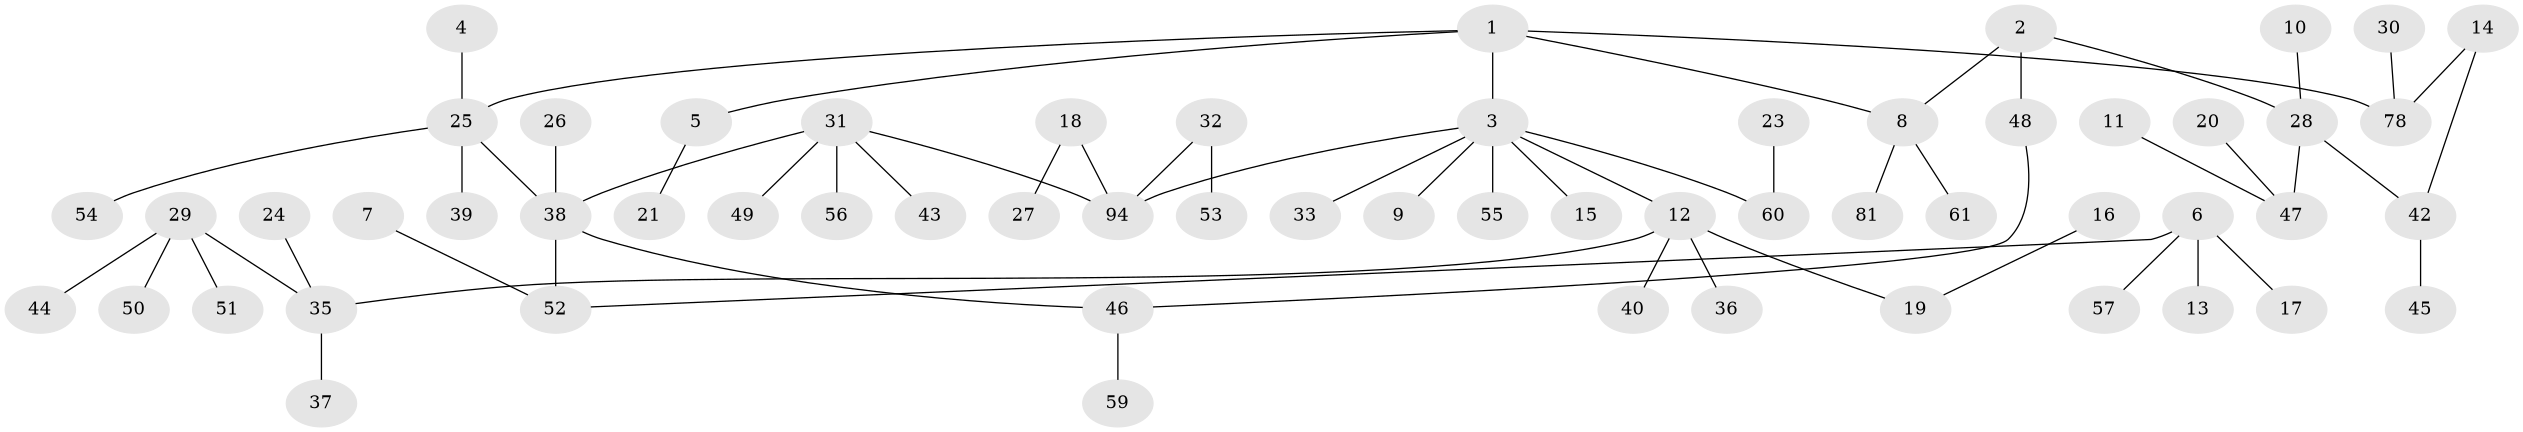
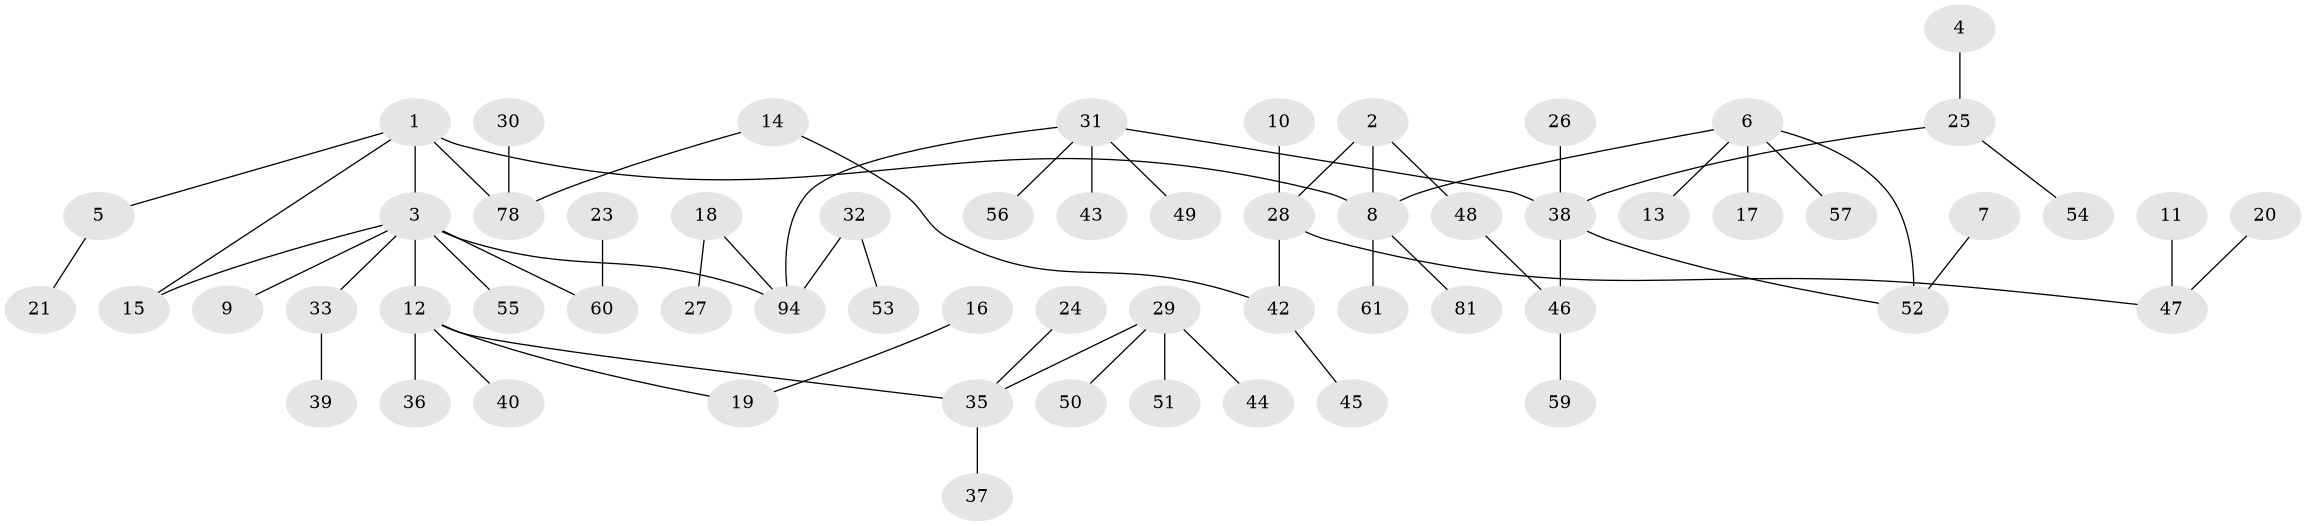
(971, 49) -> (274, 216)
none -> (1548, 162)
(462, 169) -> (321, 357)
